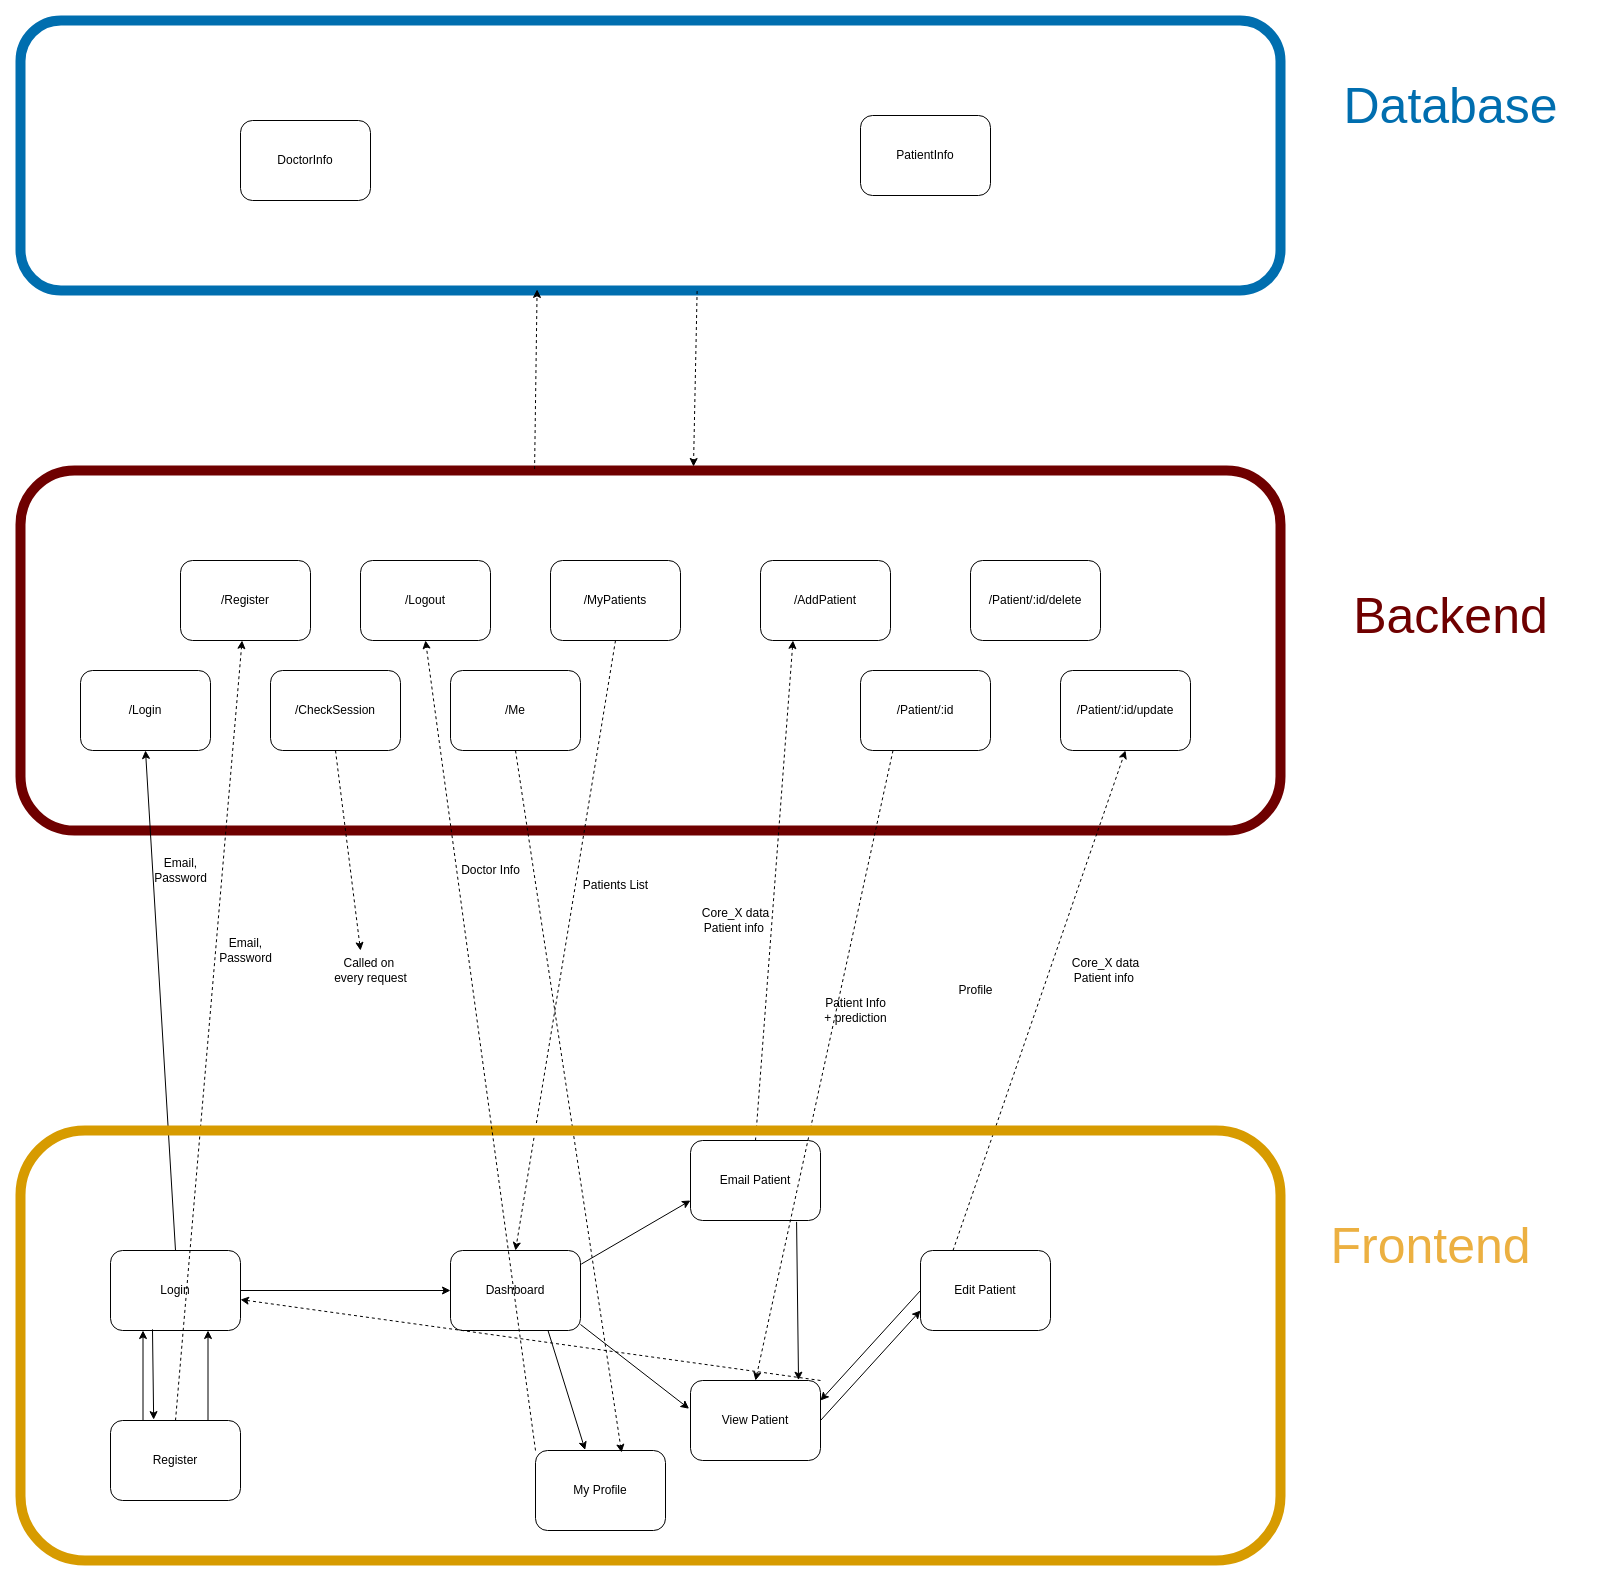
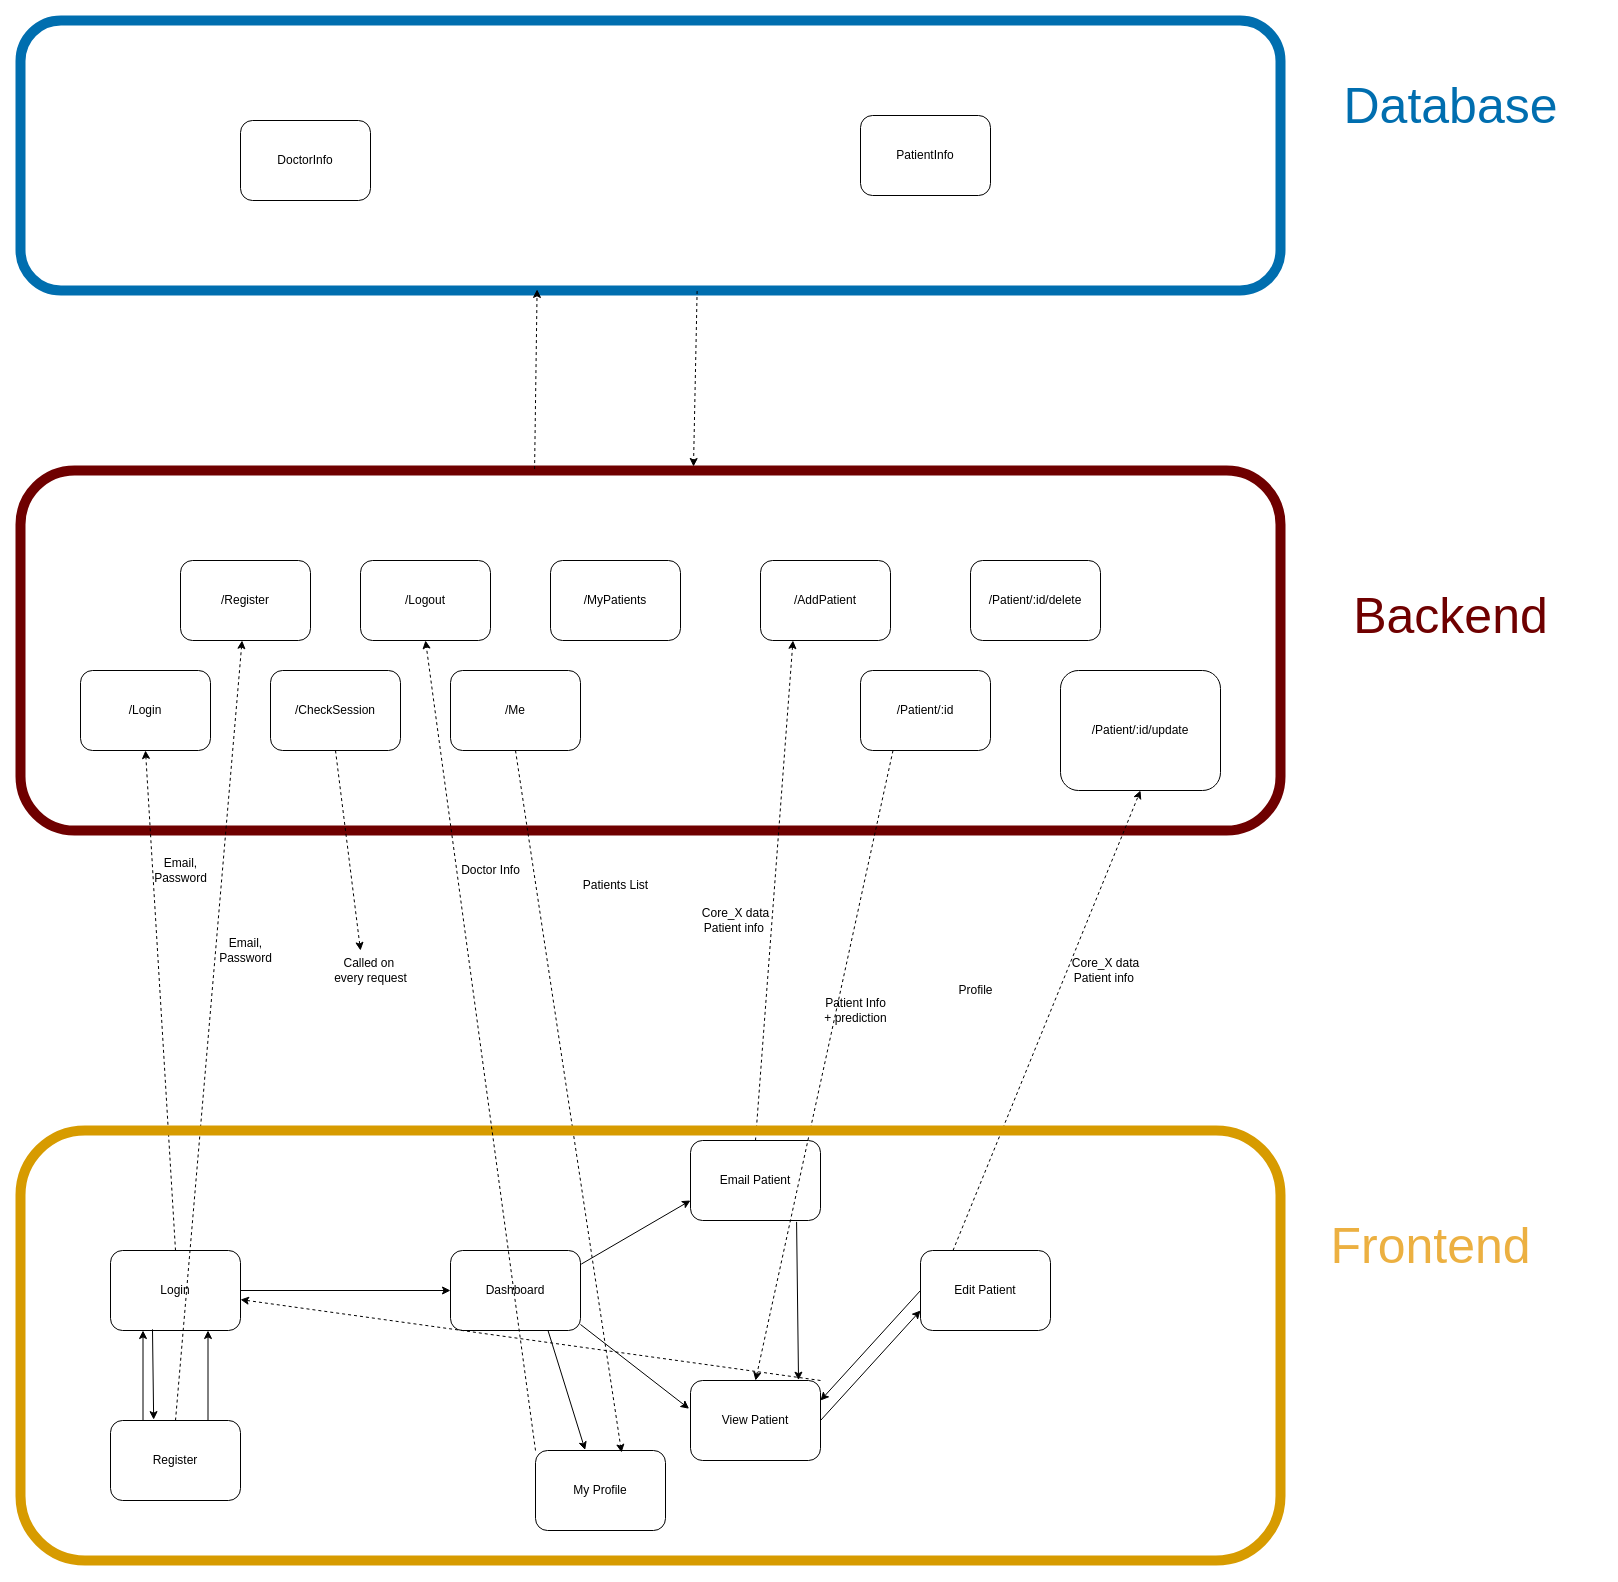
(1126, 711) -> (1141, 731)
(600, 733) -> none
(159, 979) -> (159, 979)
